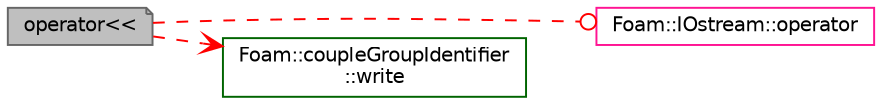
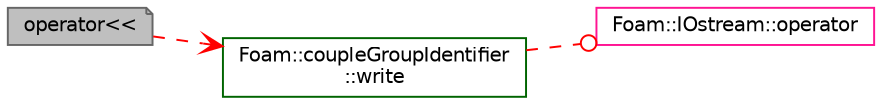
(367, 19) -> (553, 47)
